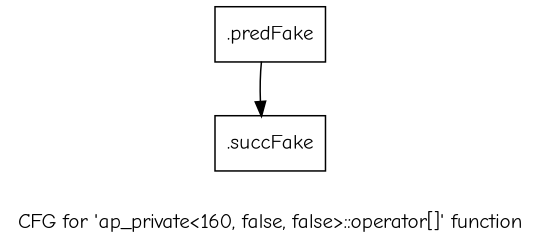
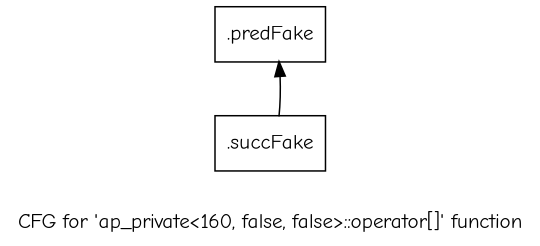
(260, 81) -> (280, 96)
